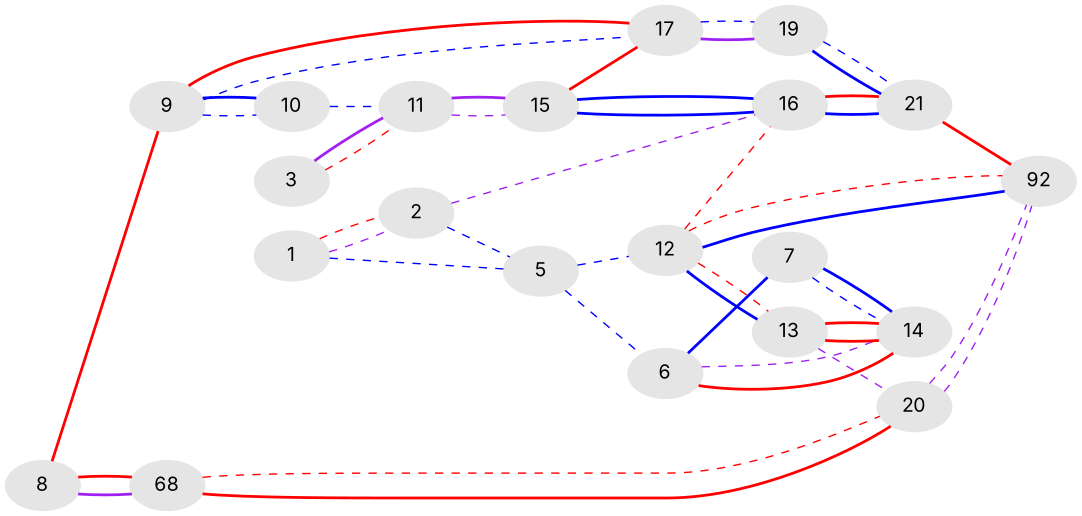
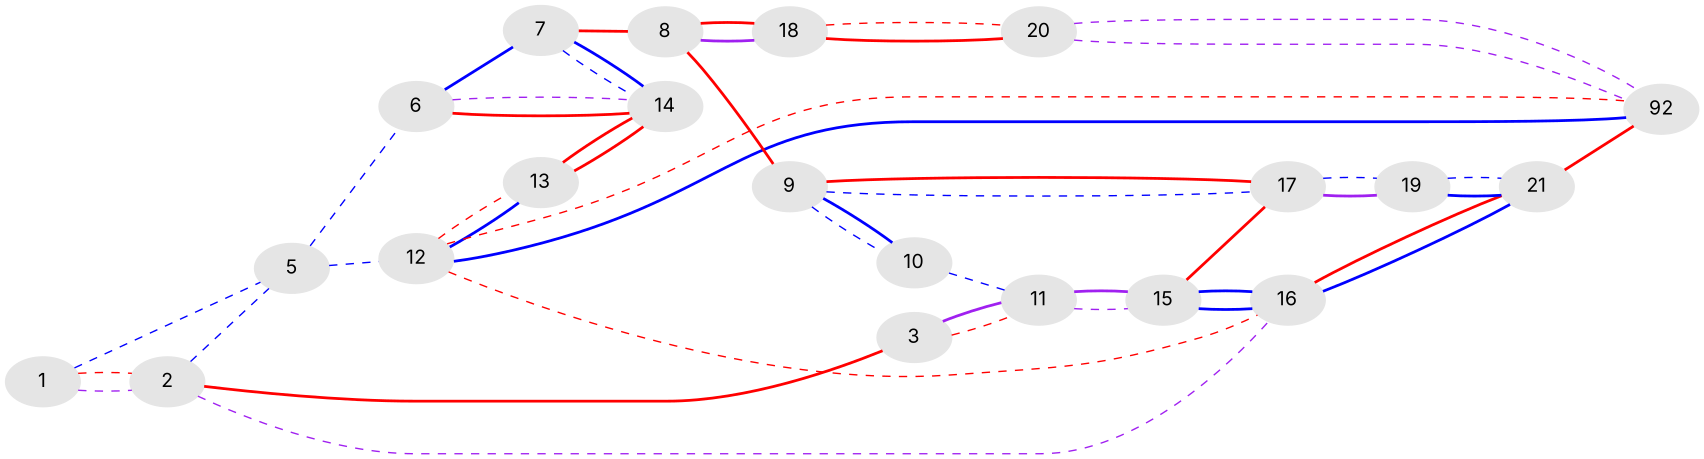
none -> (603, 31)
(847, 366) -> none
none -> (547, 401)
(167, 486) -> (790, 32)
